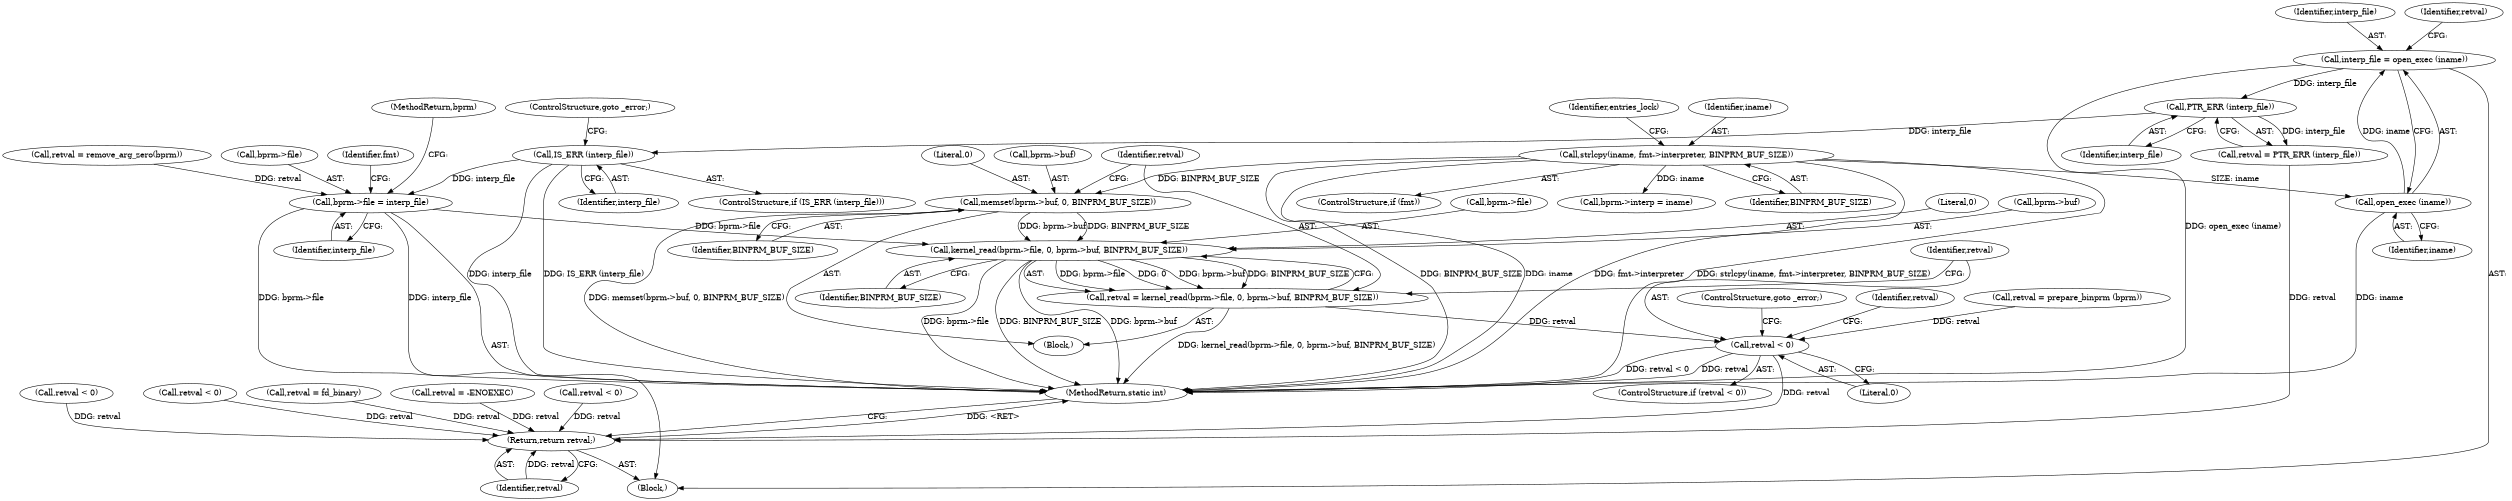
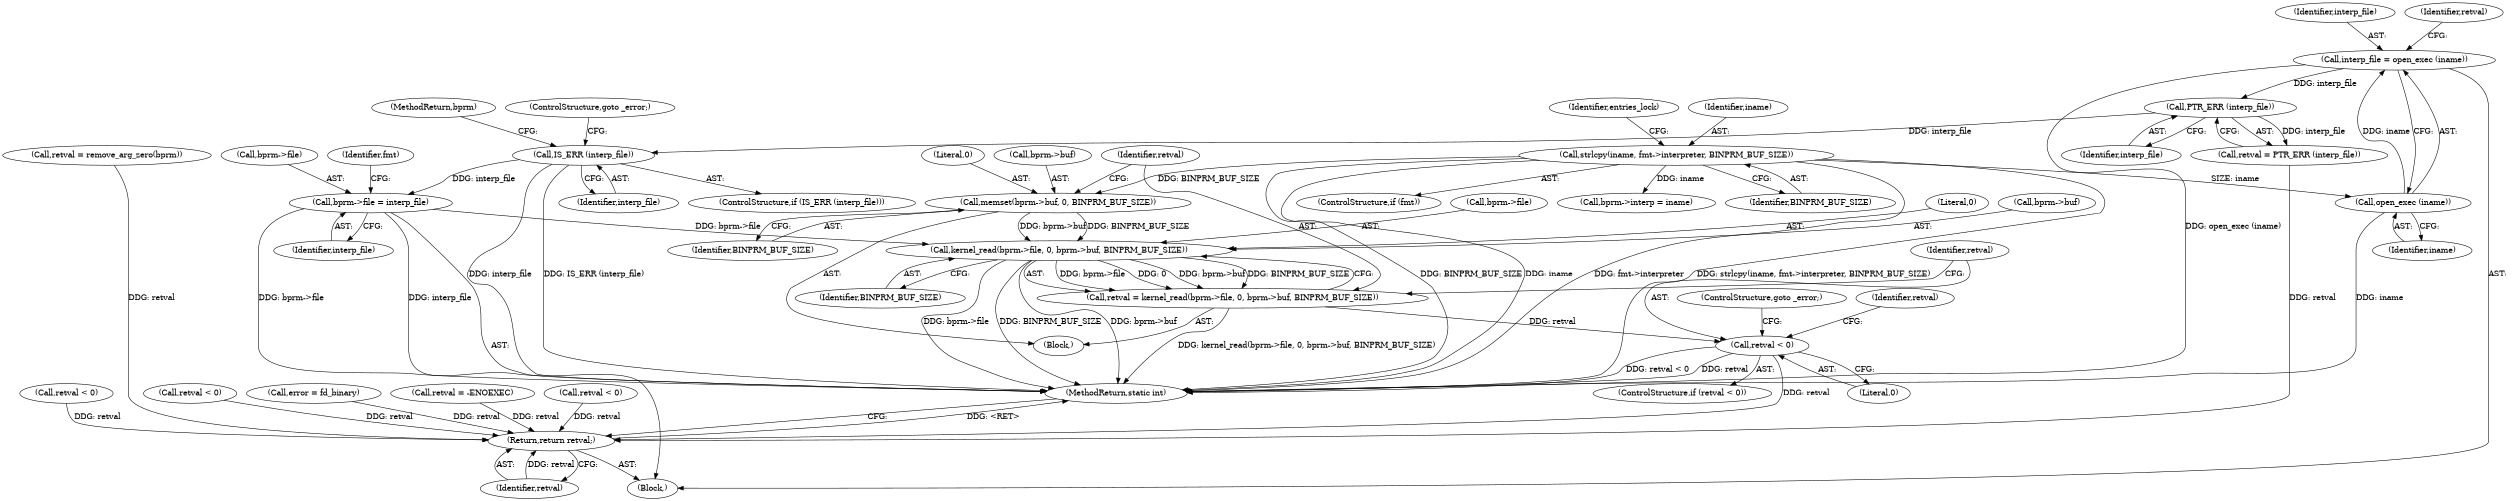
(422, 159) -> (506, 131)
(238, 179) -> (186, 419)
(2067, 298) -> none
(603, 319) -> none
(314, 393) -> (314, 393)
